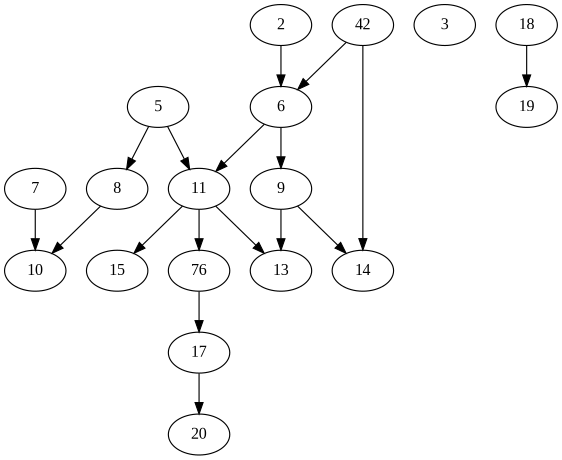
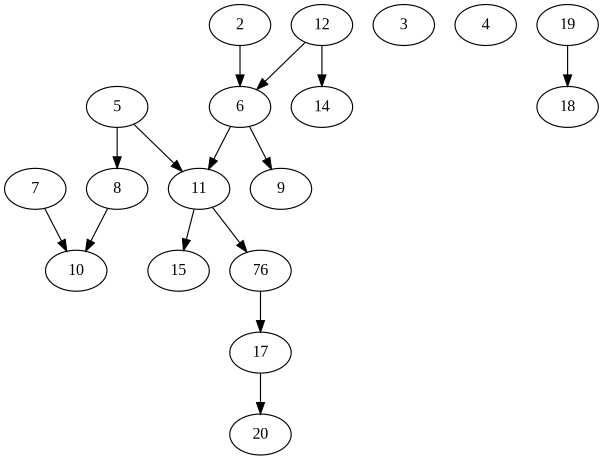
(363, 25) -> (322, 25)
none -> (486, 25)
(527, 60) -> (568, 60)
(318, 226) -> none
(281, 271) -> none
